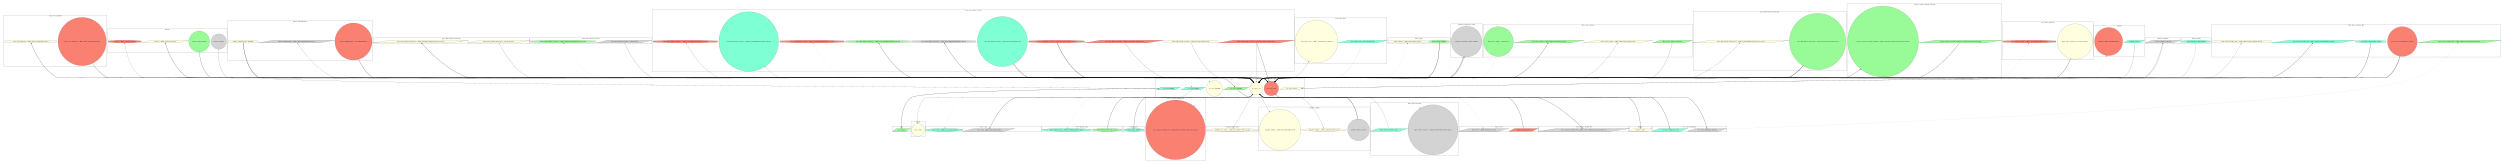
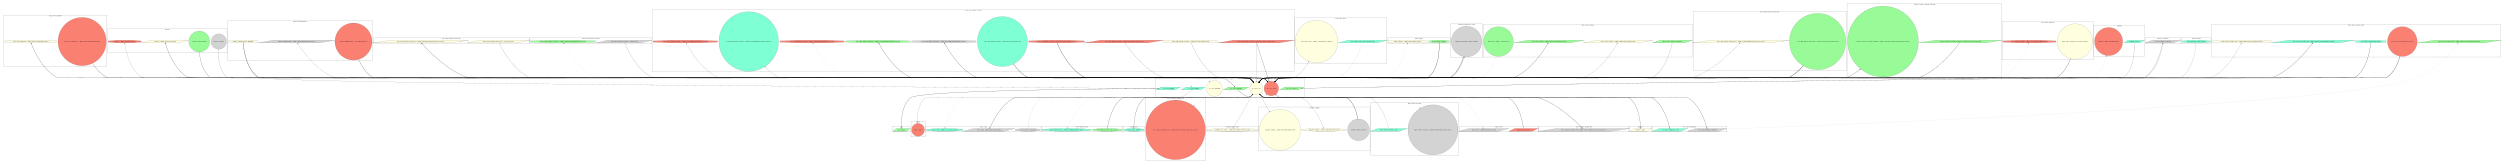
(1292, 88) -> (1292, 88)
(918, 130) -> (918, 130)
none -> (1028, 130)
